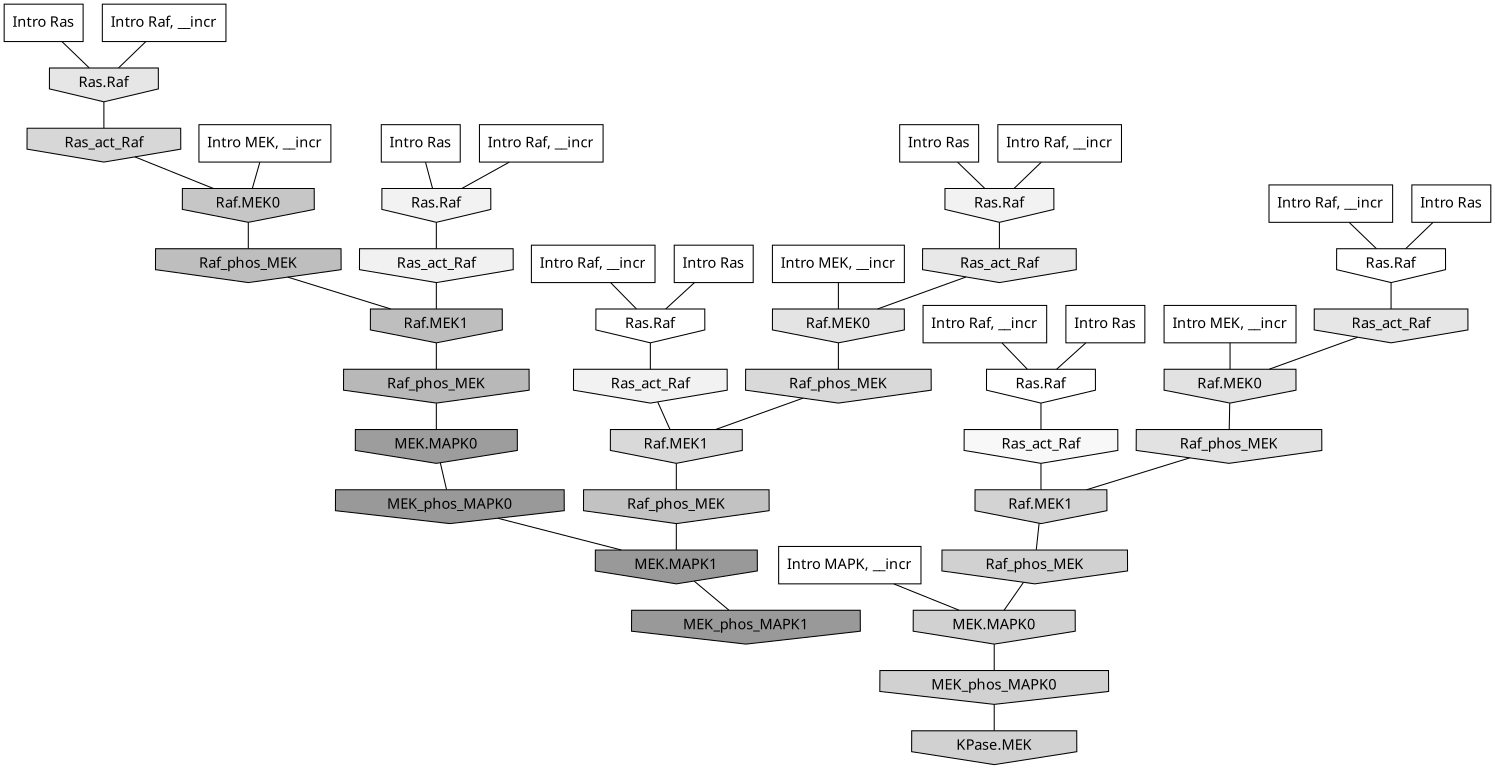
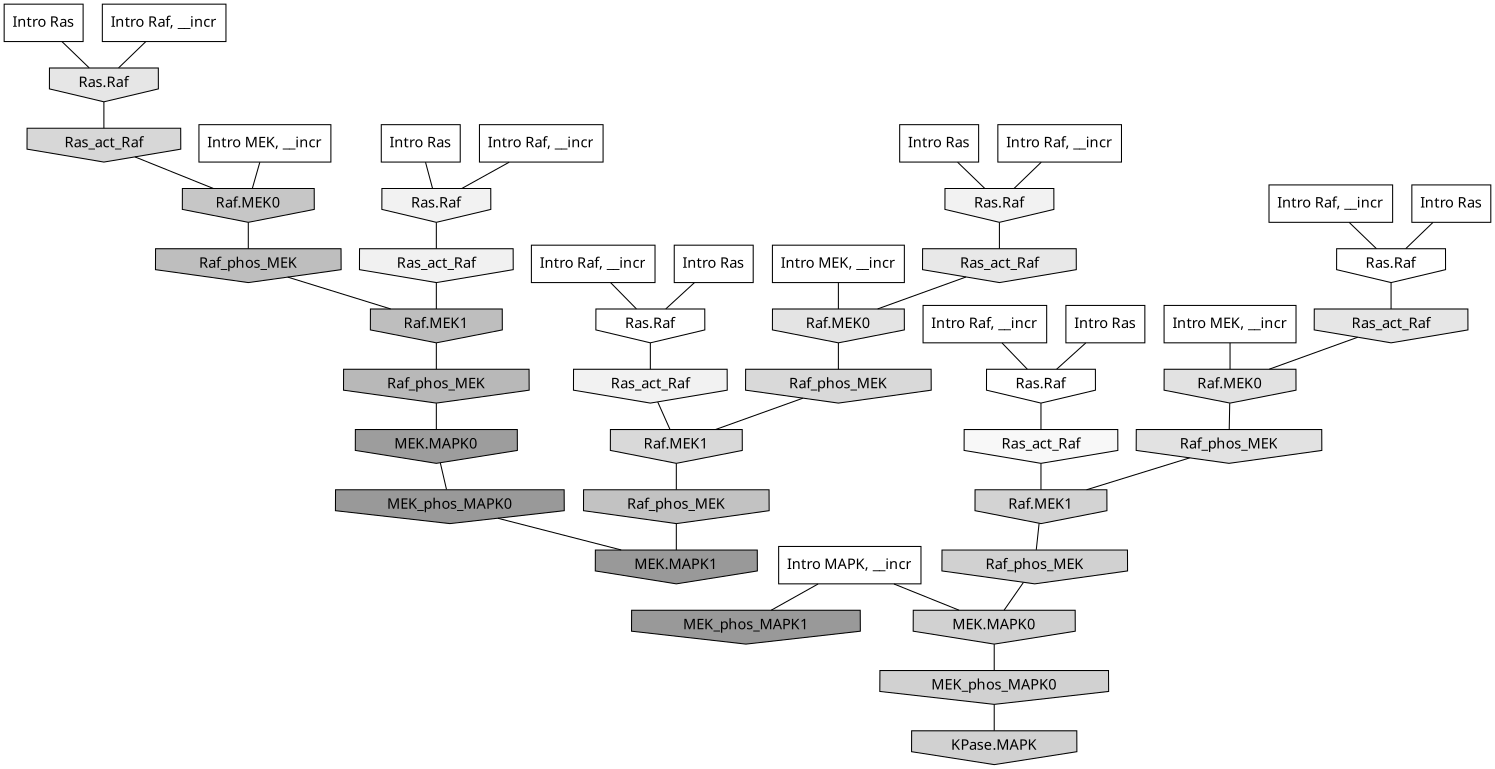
(712, 596) -> (795, 597)
(994, 746) -> (994, 746)
